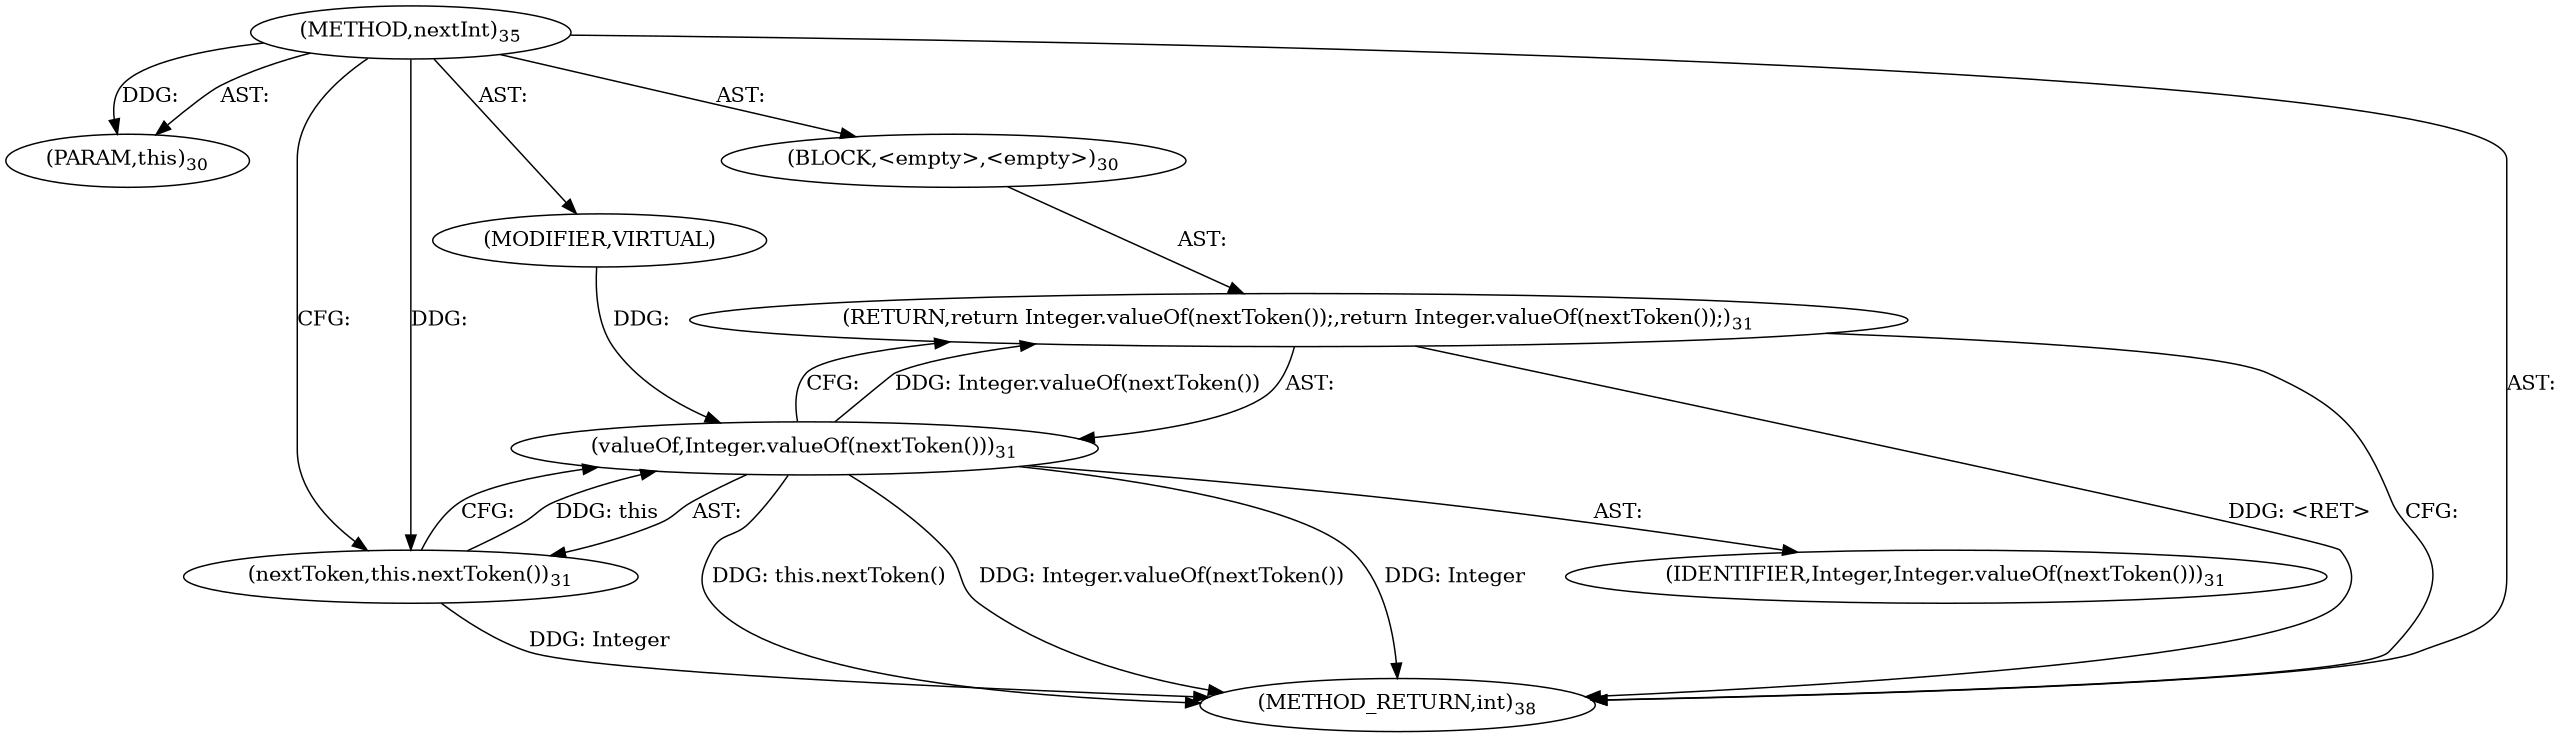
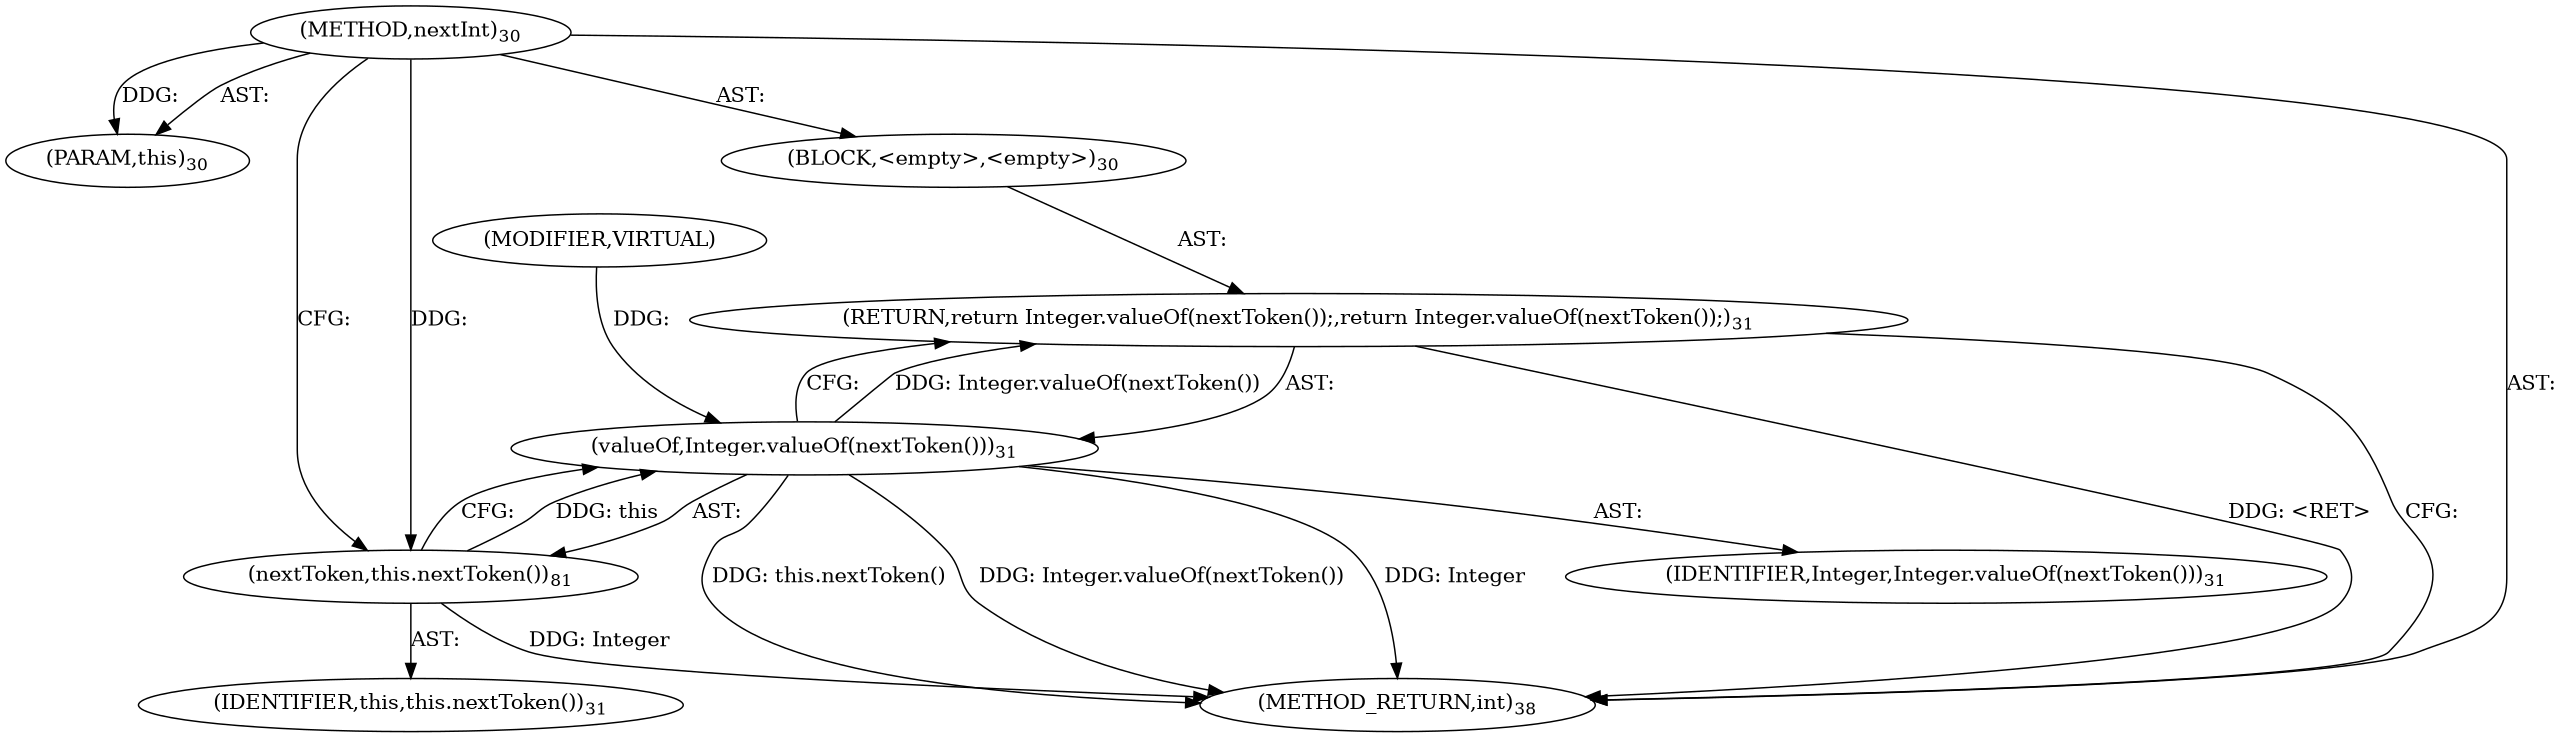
(510, 30) -> (510, 30)
(500, 131) -> none
(562, 575) -> (562, 575)
none -> (411, 705)
